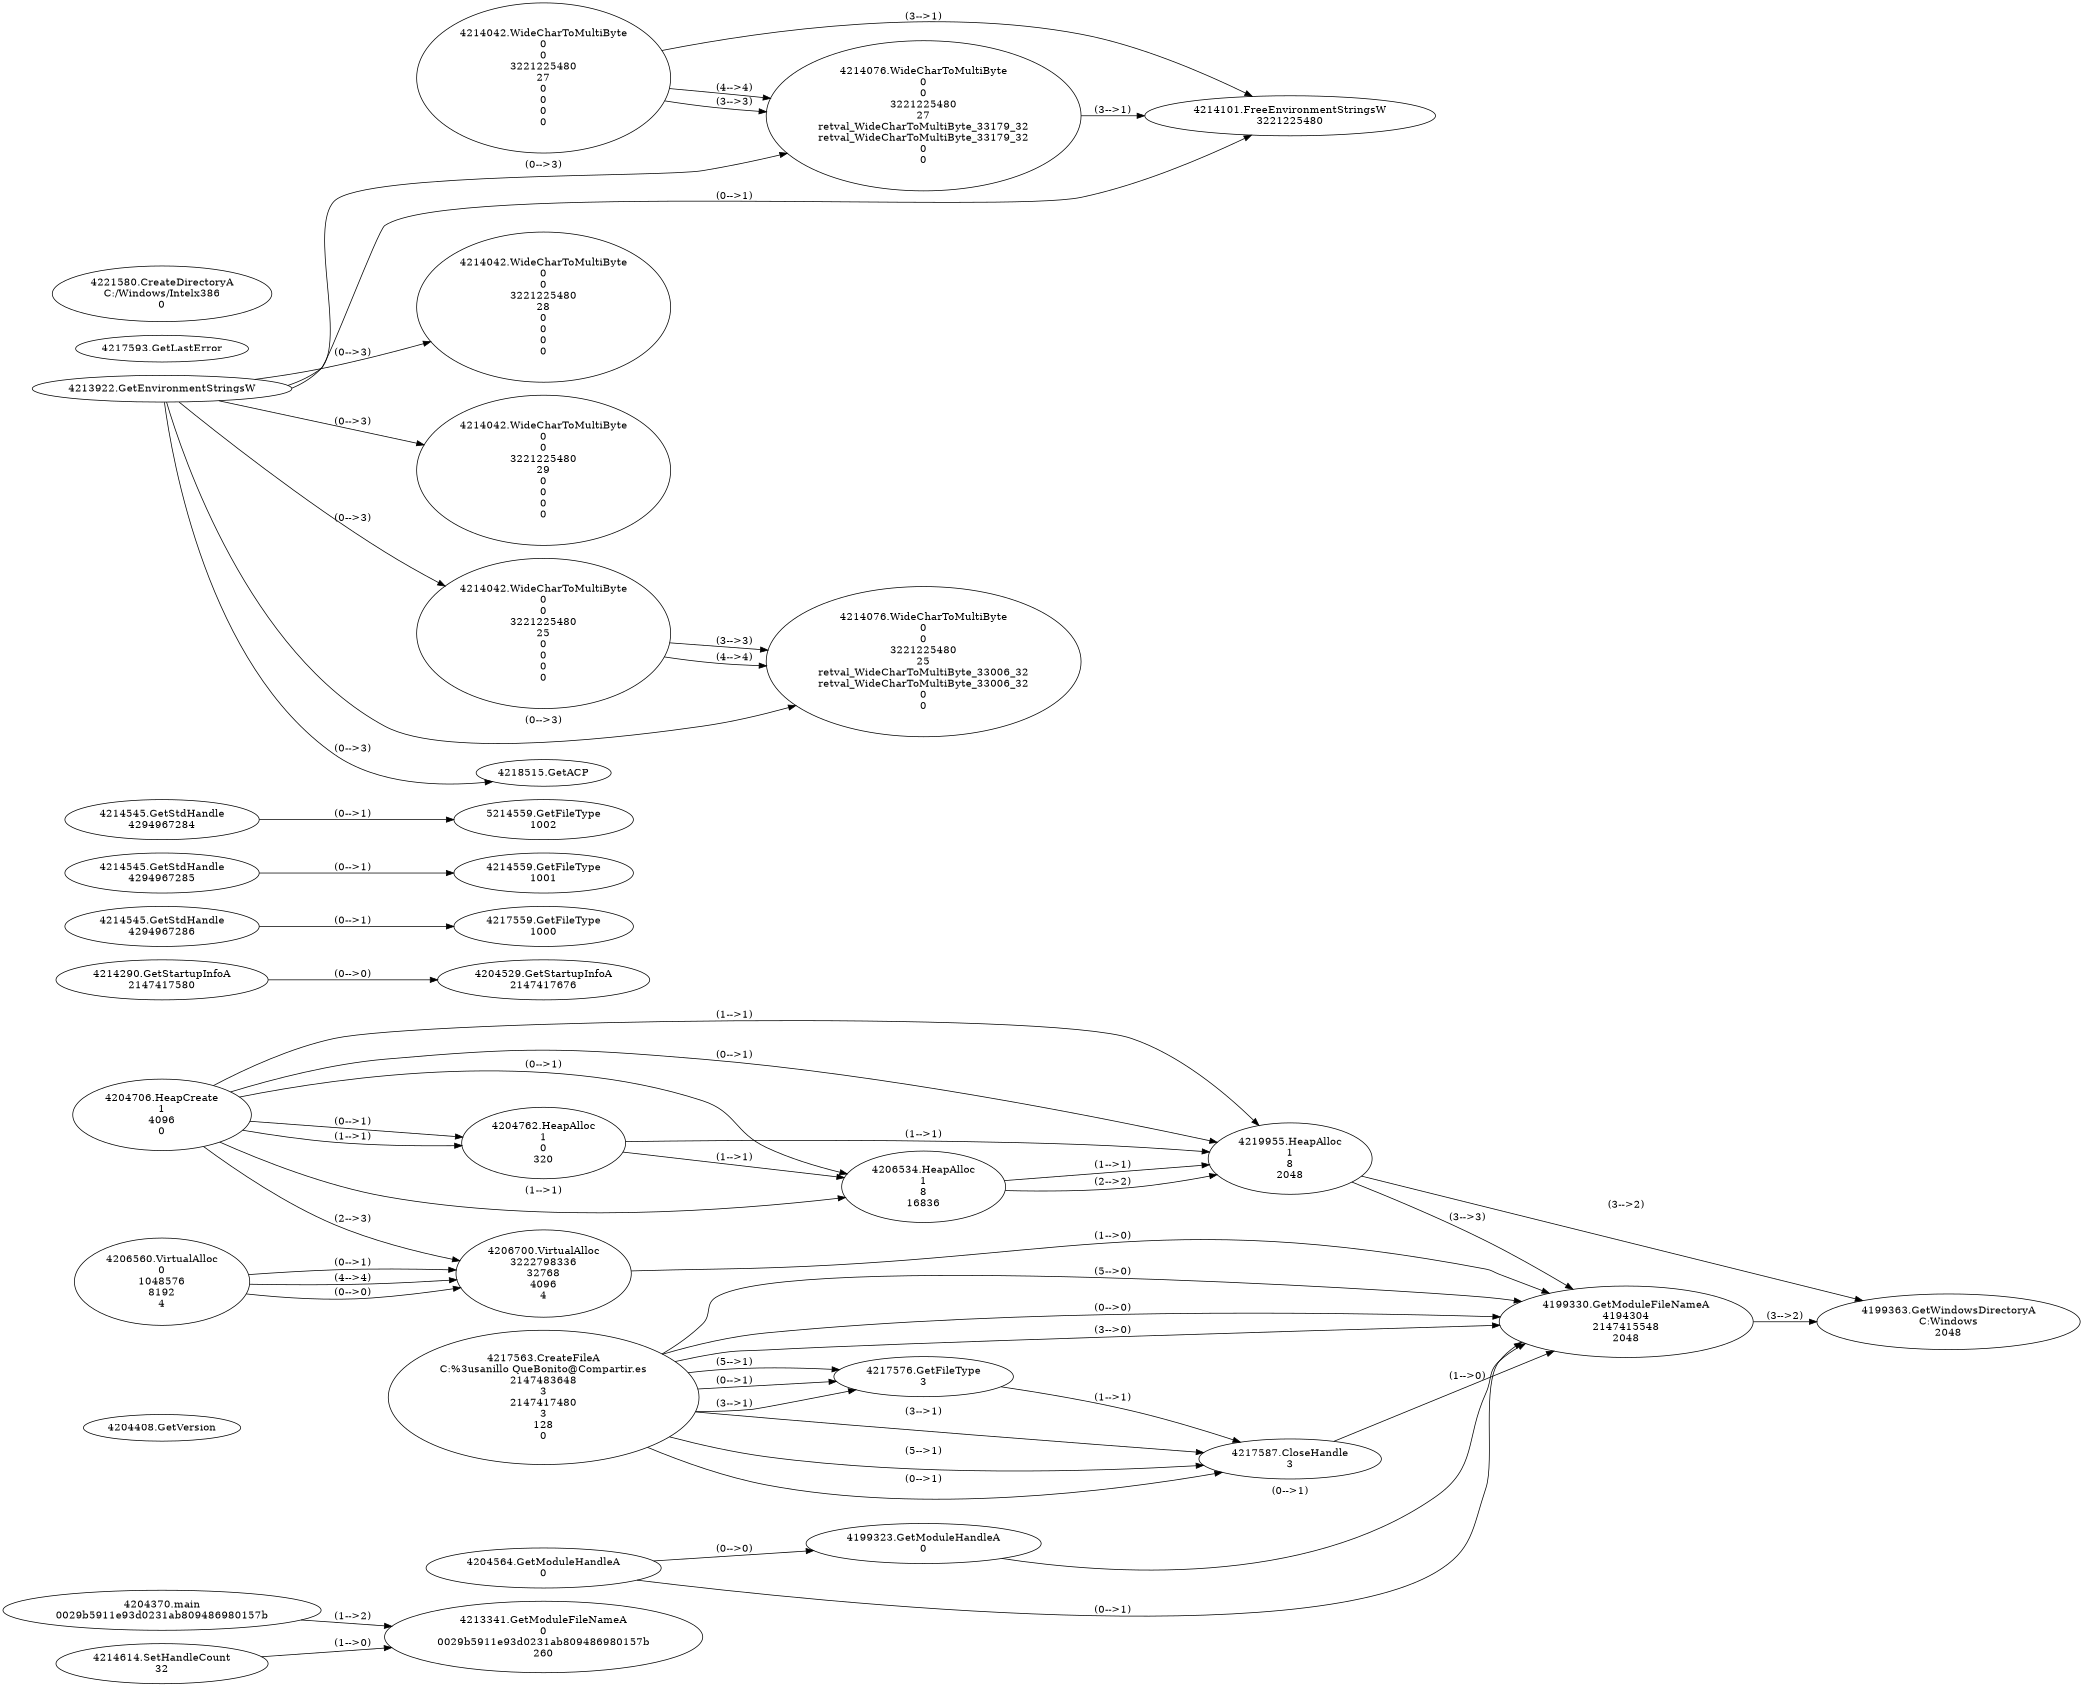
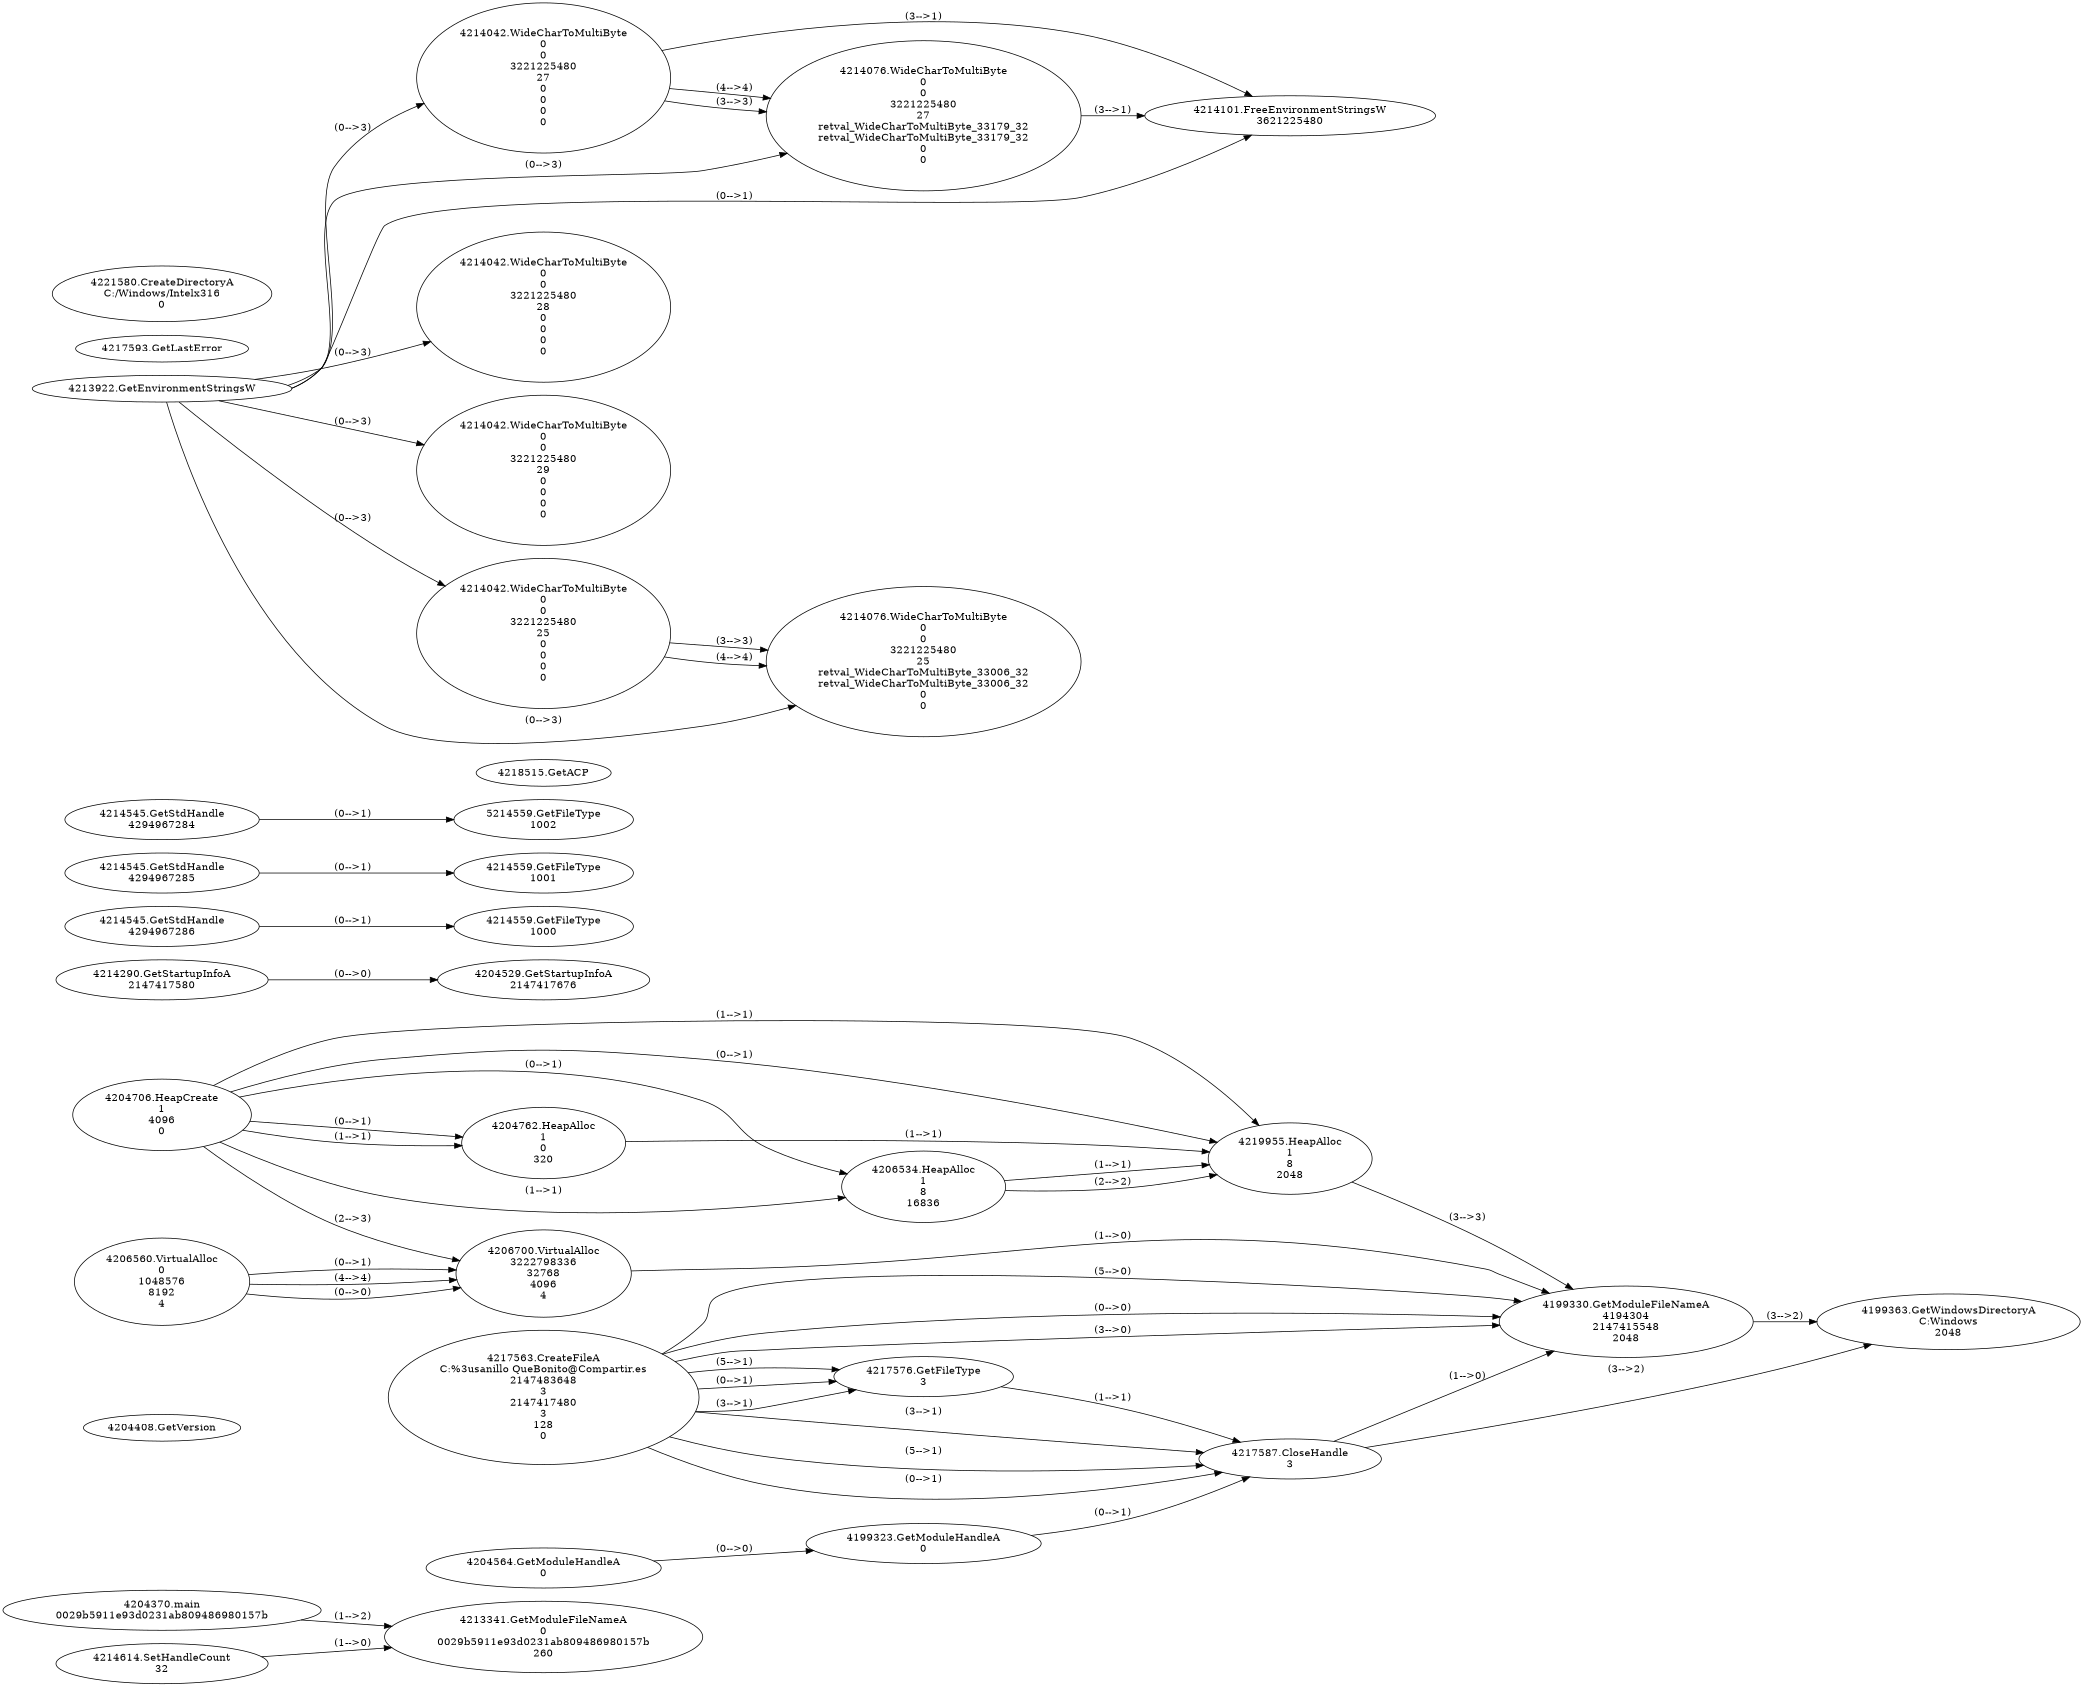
(1290, 116) -> (1290, 116)
(162, 294) -> (162, 294)
(252, 664) -> (326, 200)
(544, 926) -> (544, 926)
(730, 1164) -> none
(1608, 1237) -> (1616, 1404)
(1312, 1551) -> (1139, 1516)
(1164, 1616) -> none
